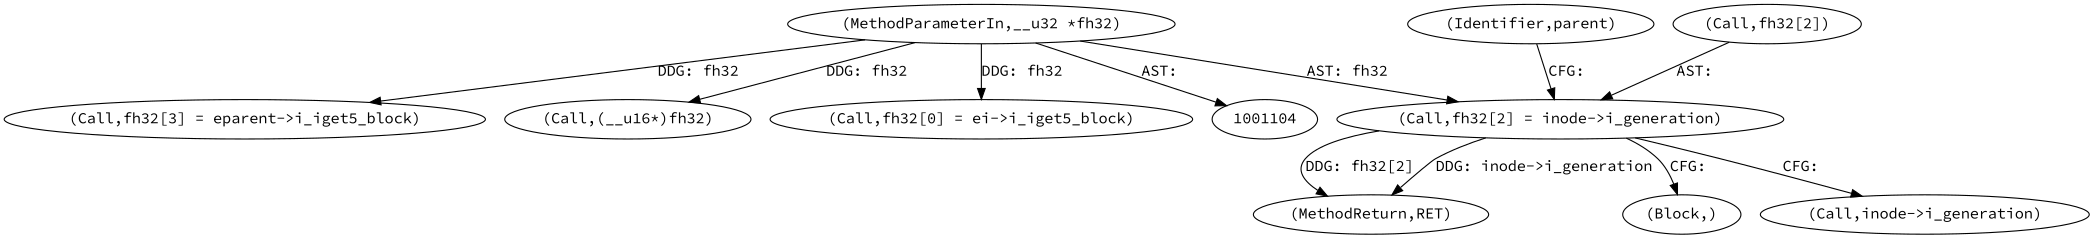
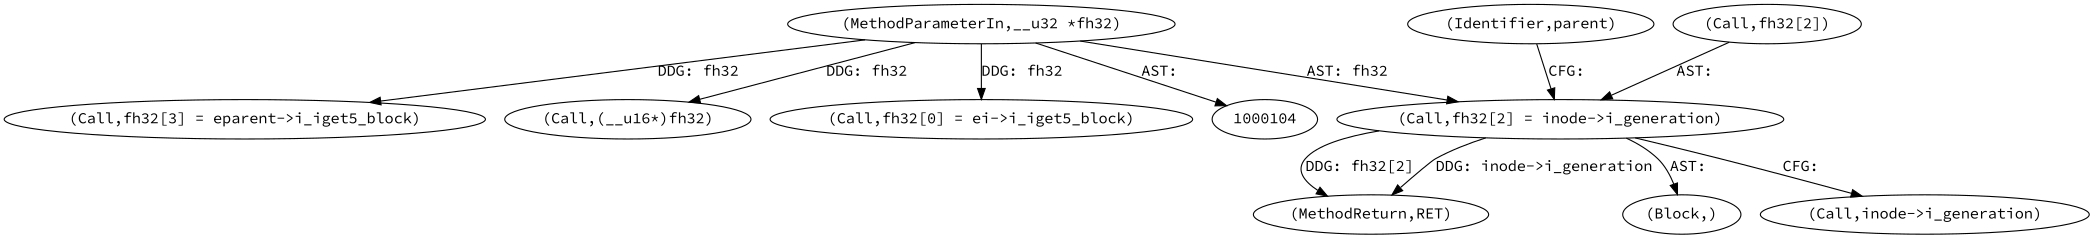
(1265, 119) -> (1265, 119)
(1693, 167) -> (1693, 167)
